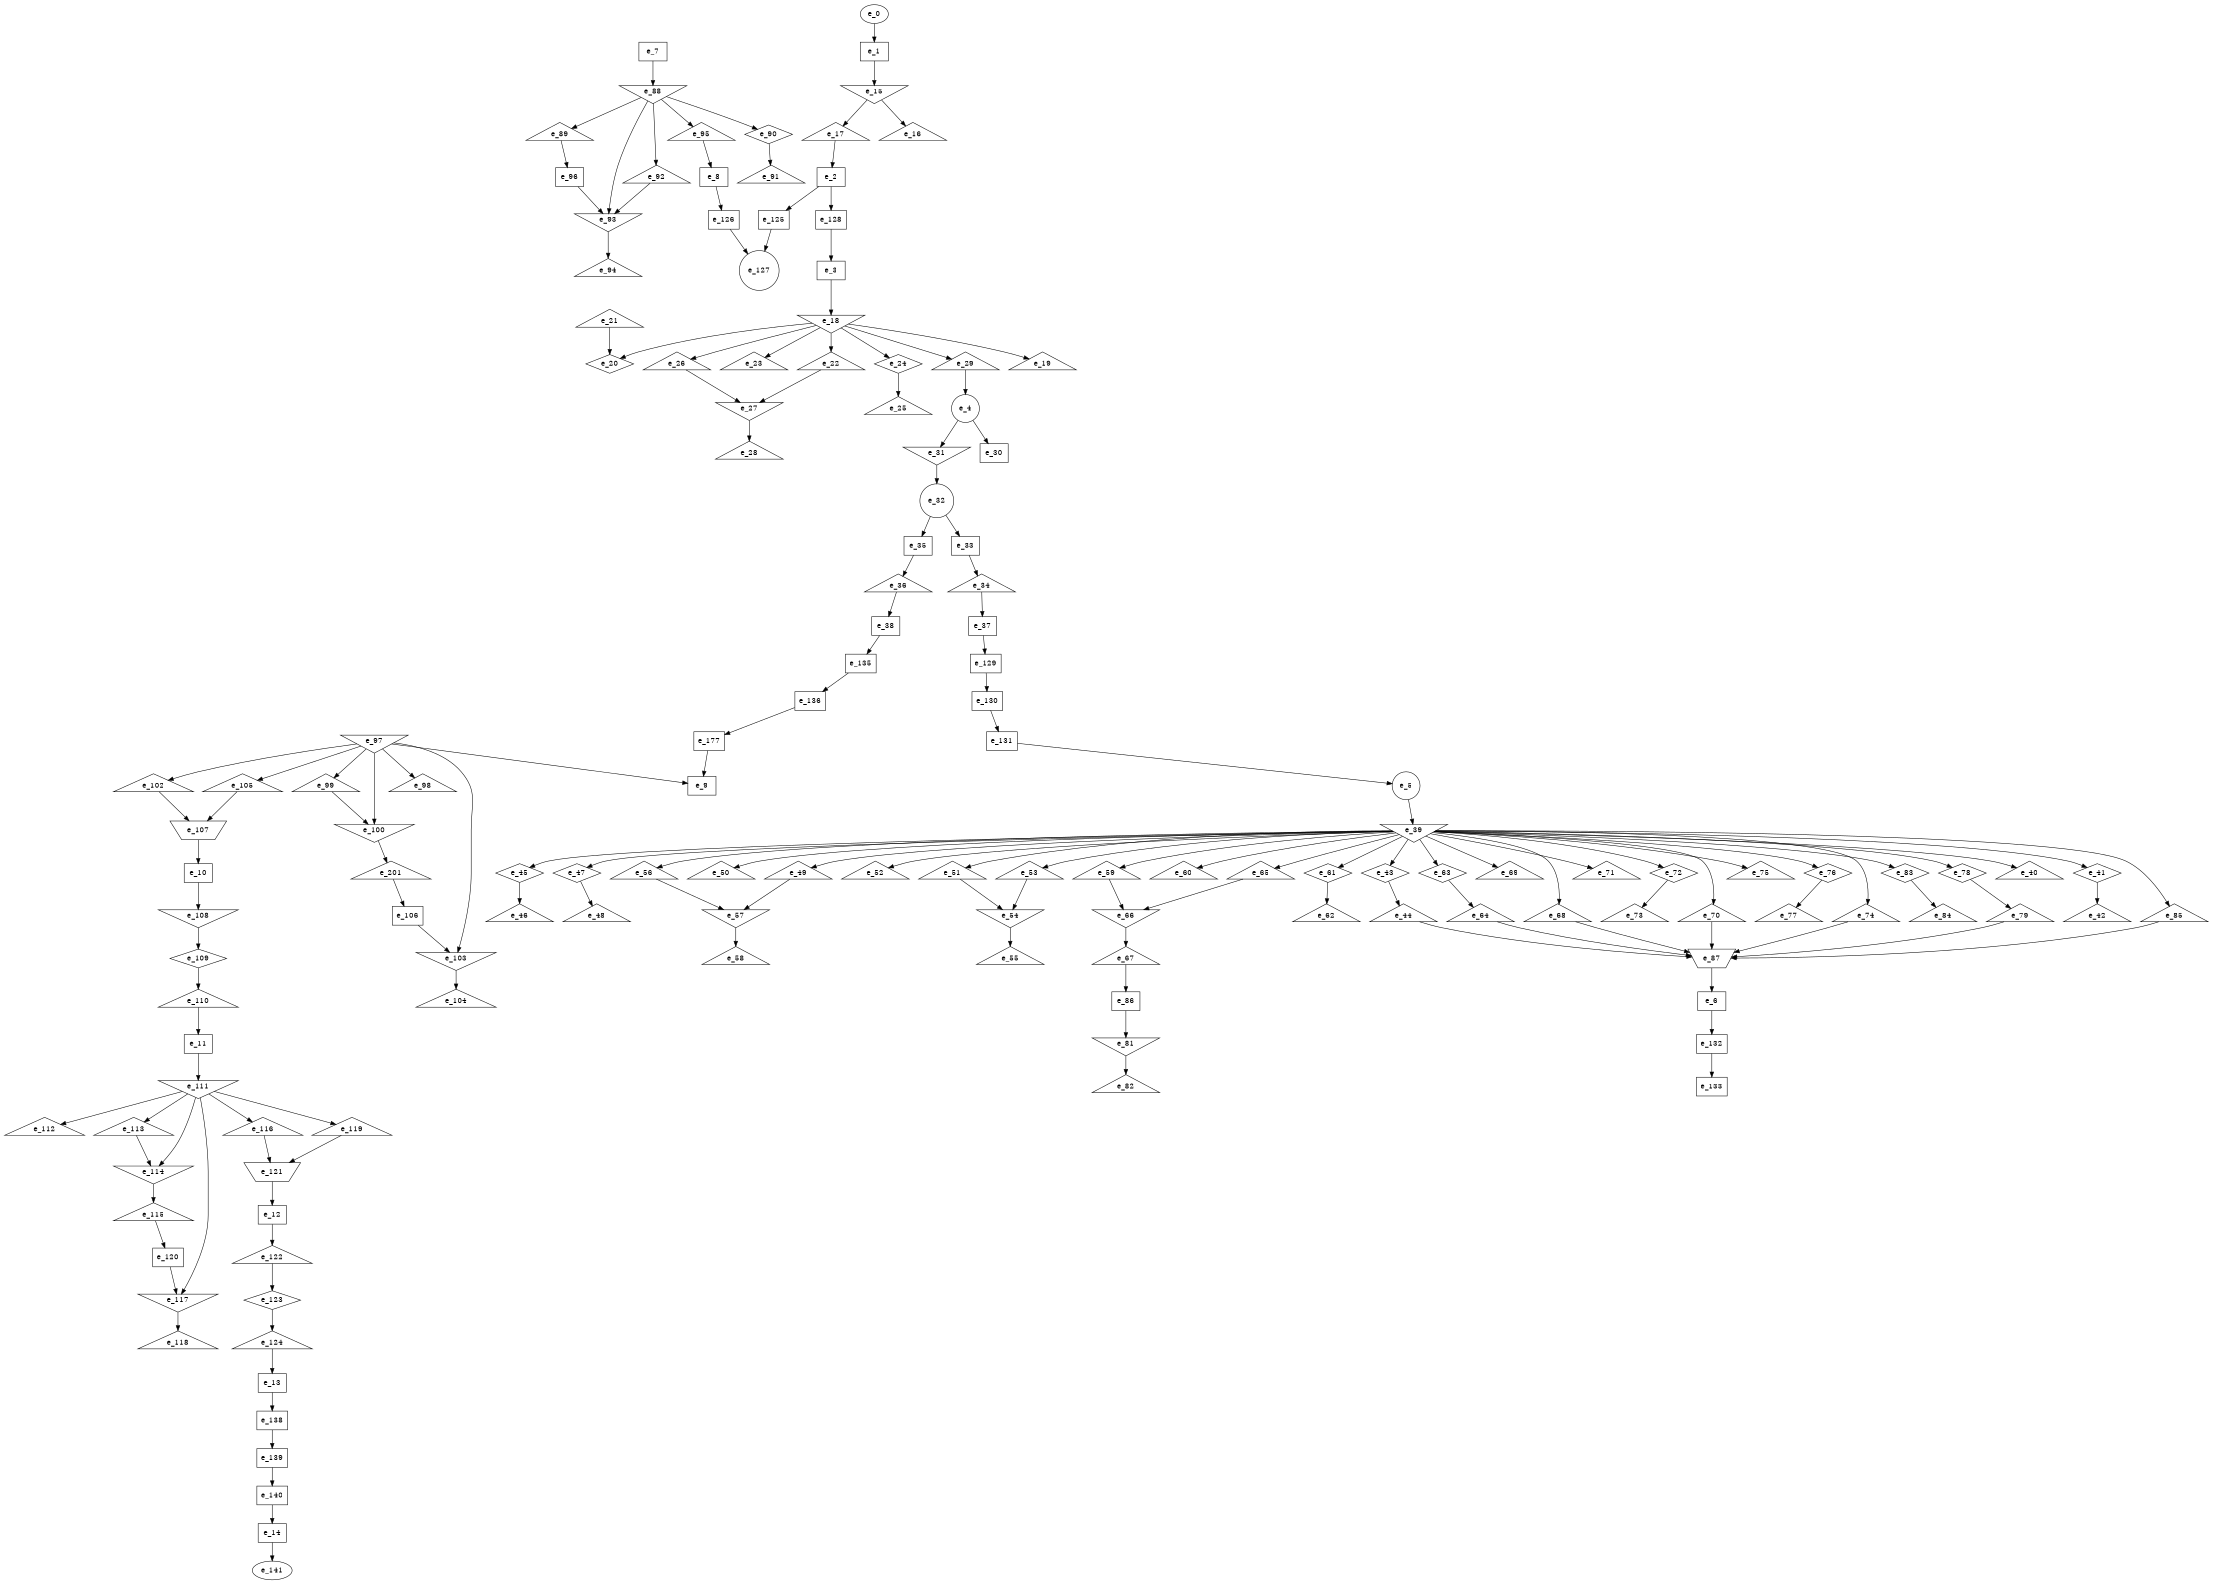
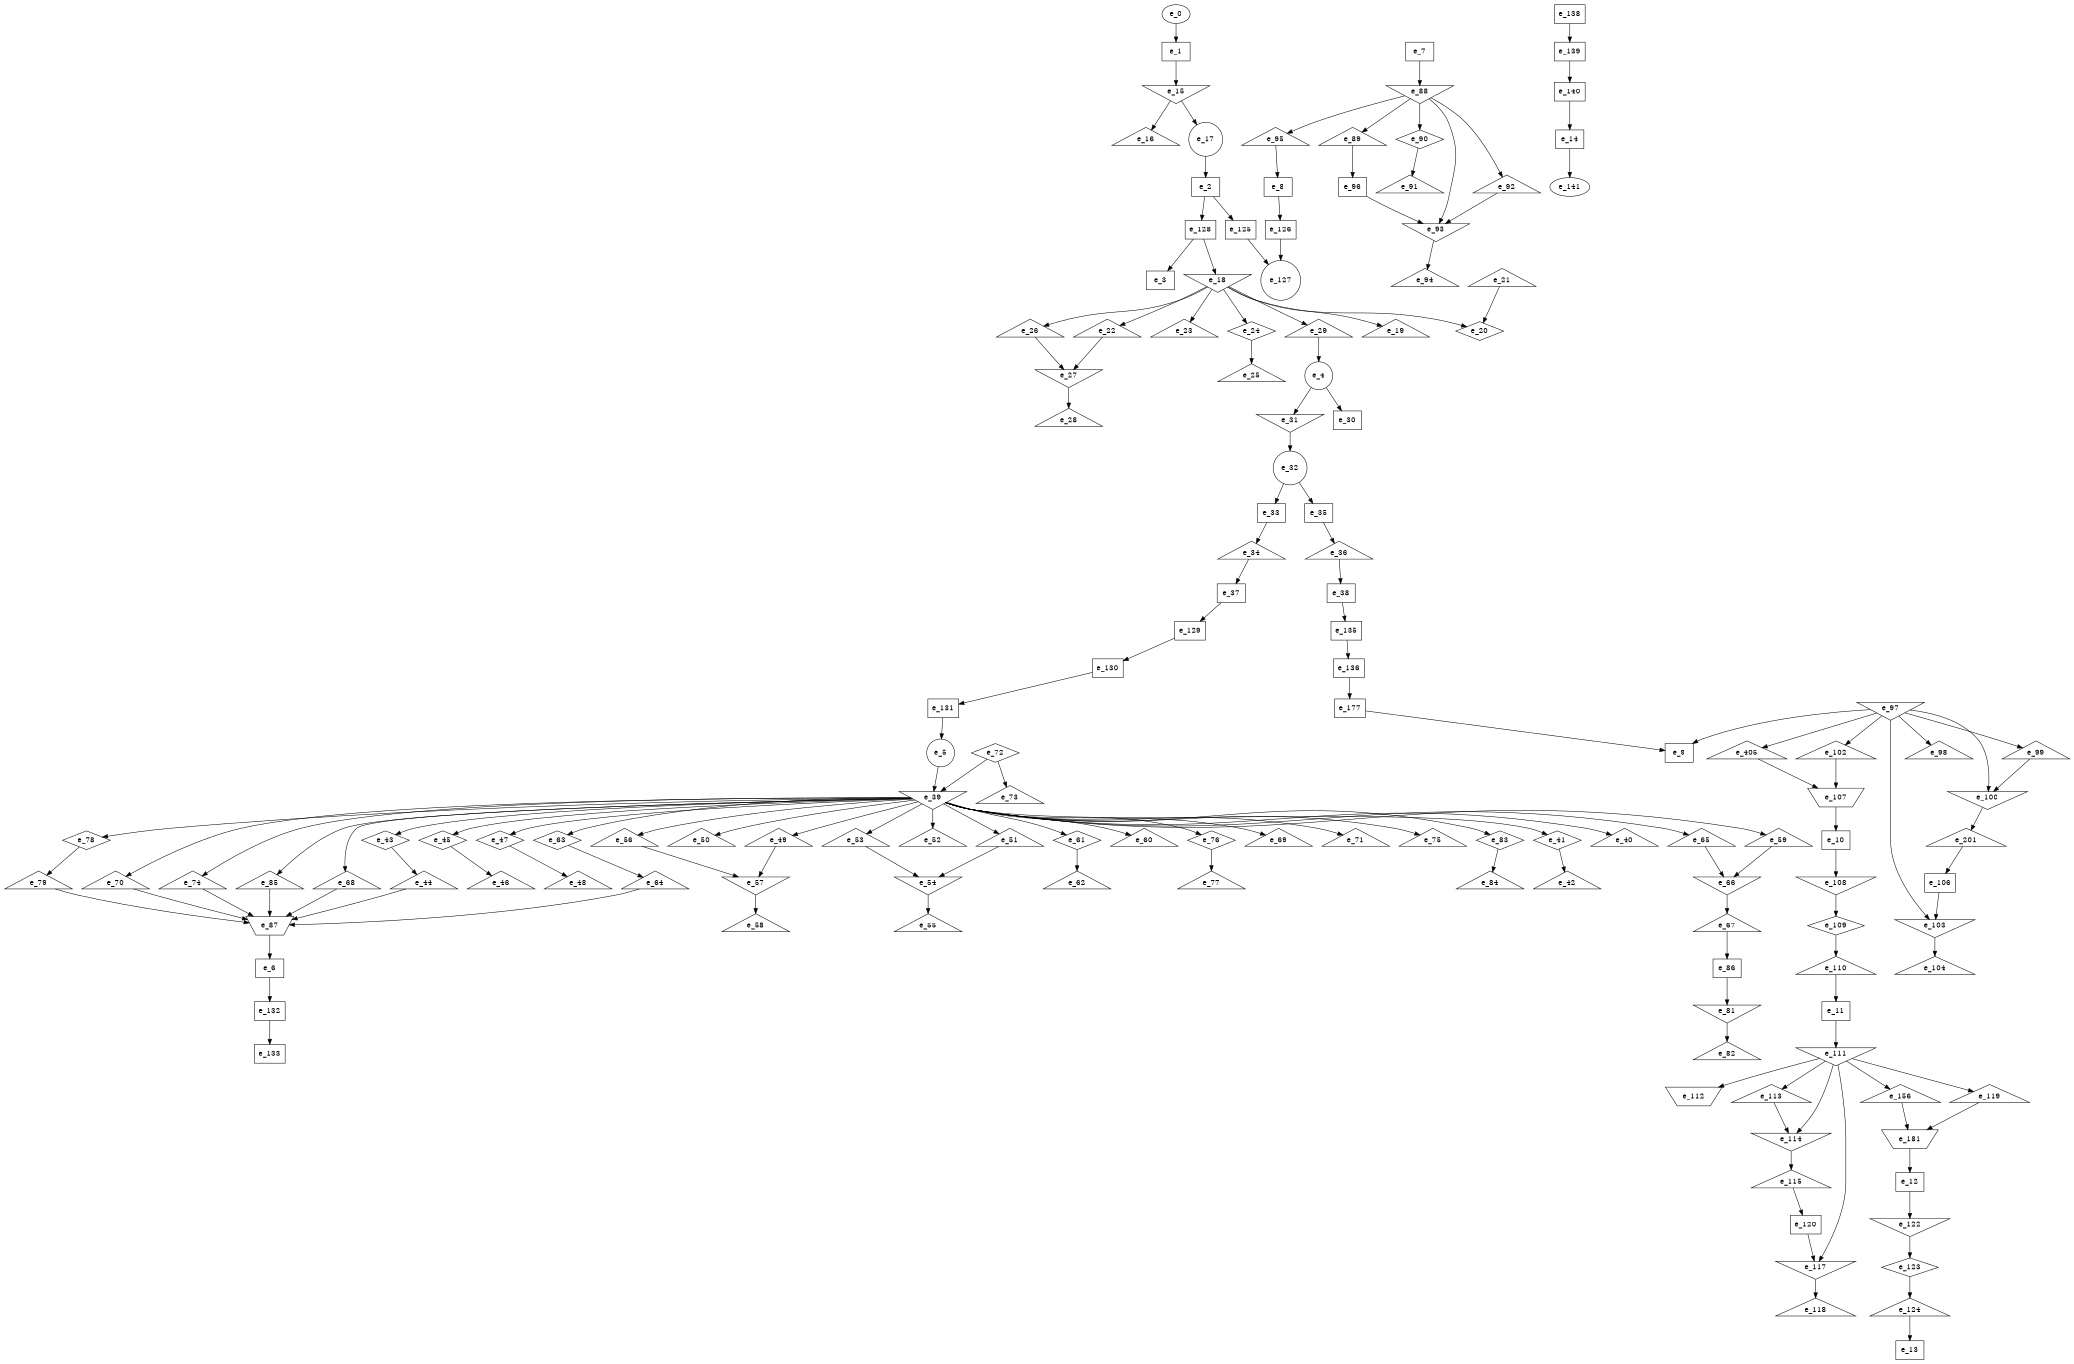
(836, 134) -> (1206, 139)
(831, 295) -> (1209, 254)
(243, 786) -> (1747, 753)
(1547, 843) -> (966, 774)
(45, 1129) -> (1694, 1097)
(263, 1129) -> (1901, 1097)
(272, 1172) -> (1910, 1139)
(272, 1257) -> (1910, 1225)
(272, 1399) -> none
